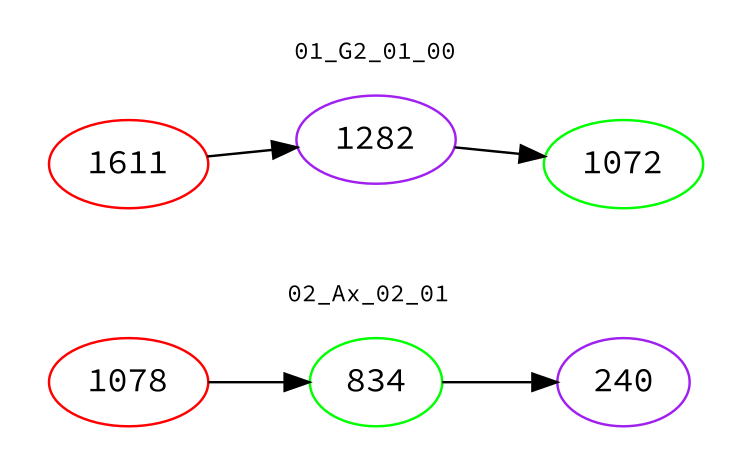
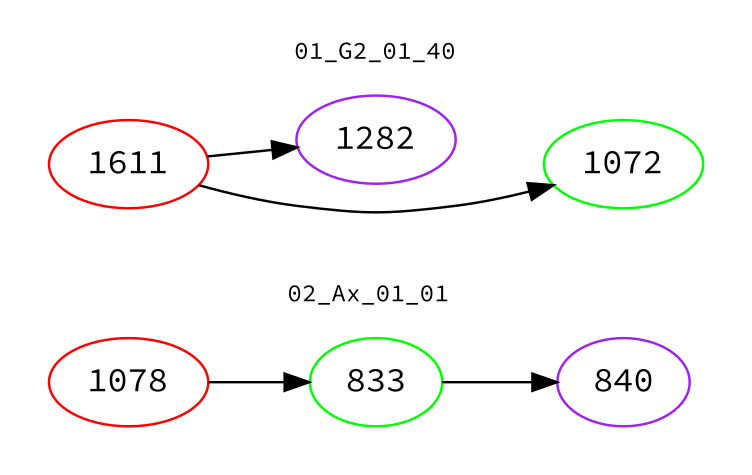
(376, 53) -> (376, 53)
(487, 151) -> (364, 212)
(369, 295) -> (369, 295)
(376, 382) -> (376, 382)
(624, 382) -> (624, 382)
